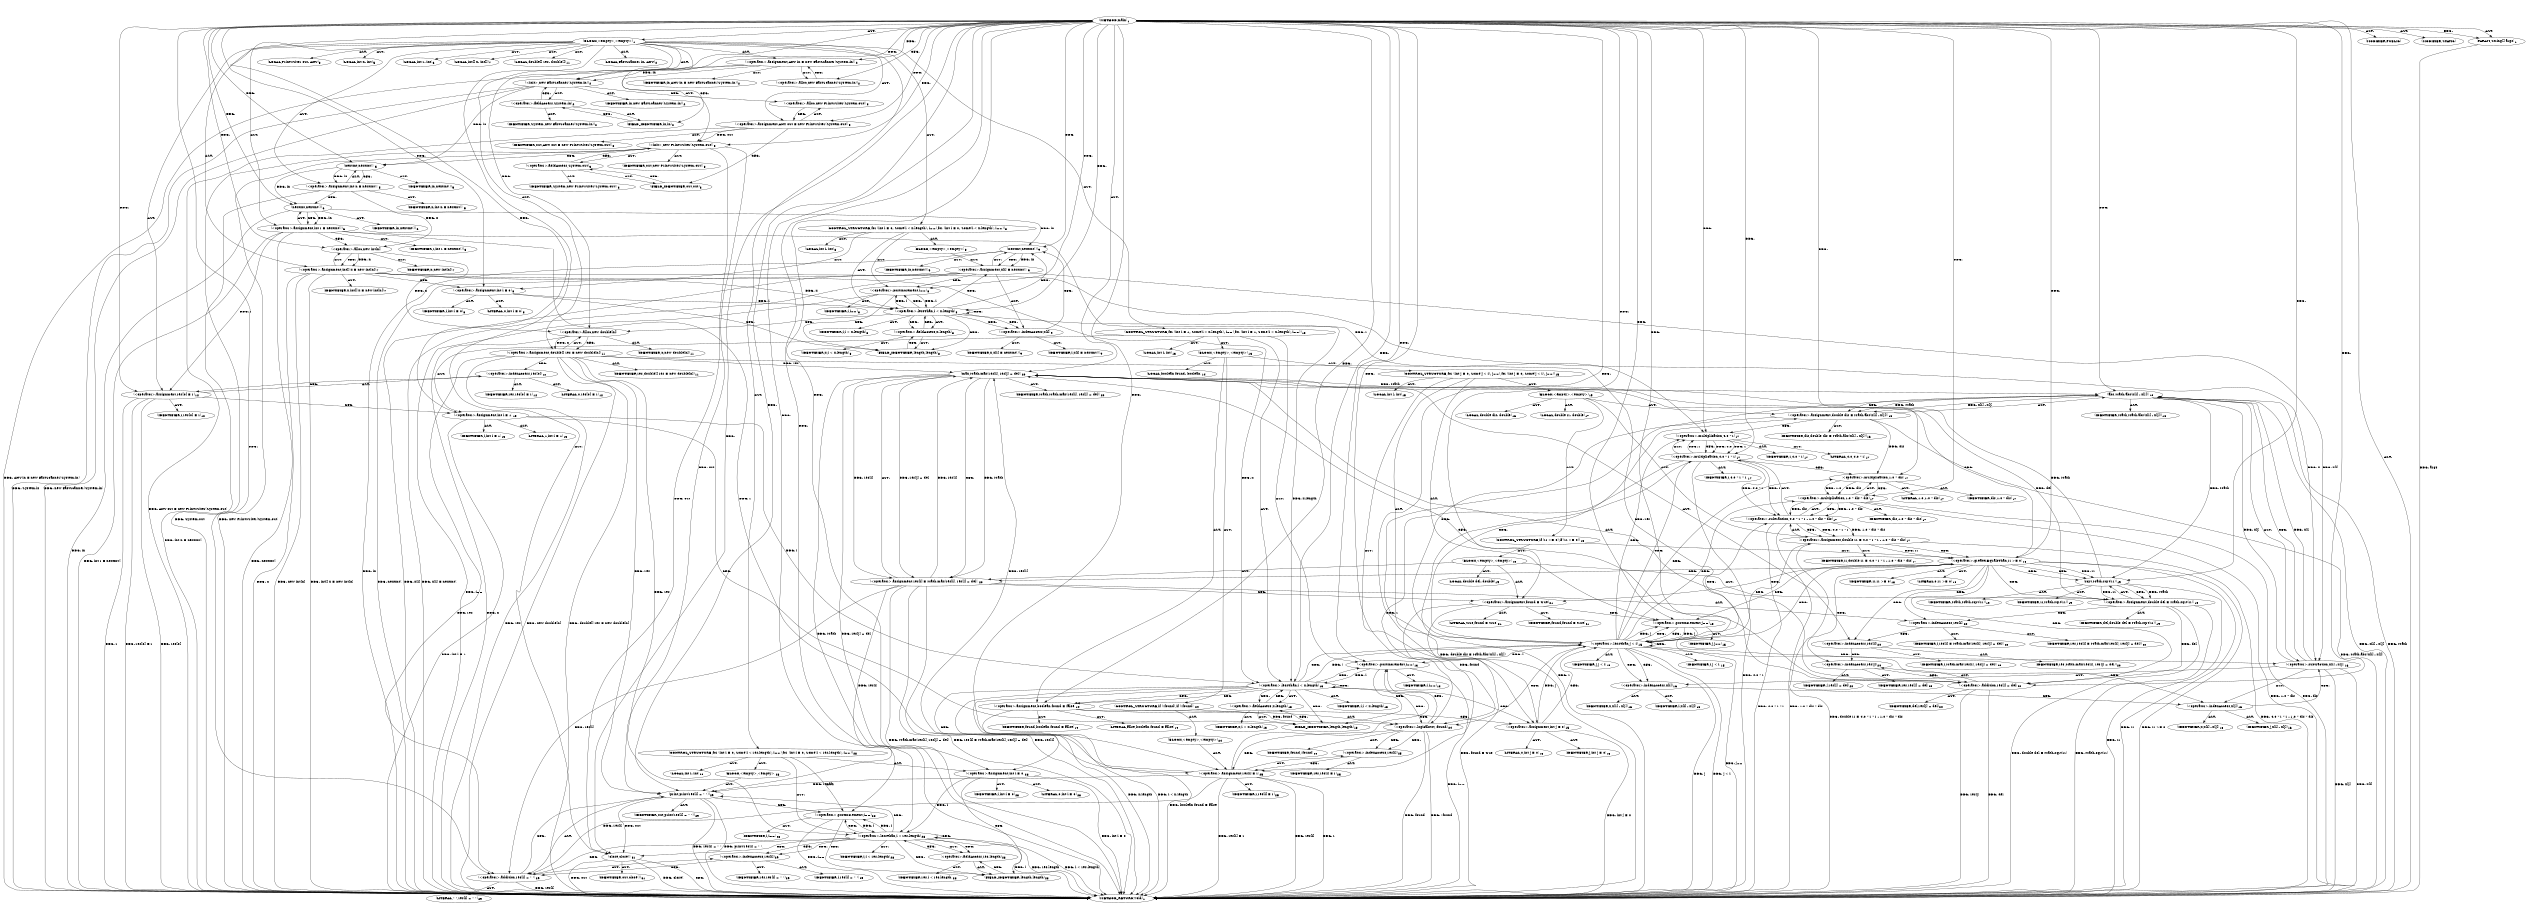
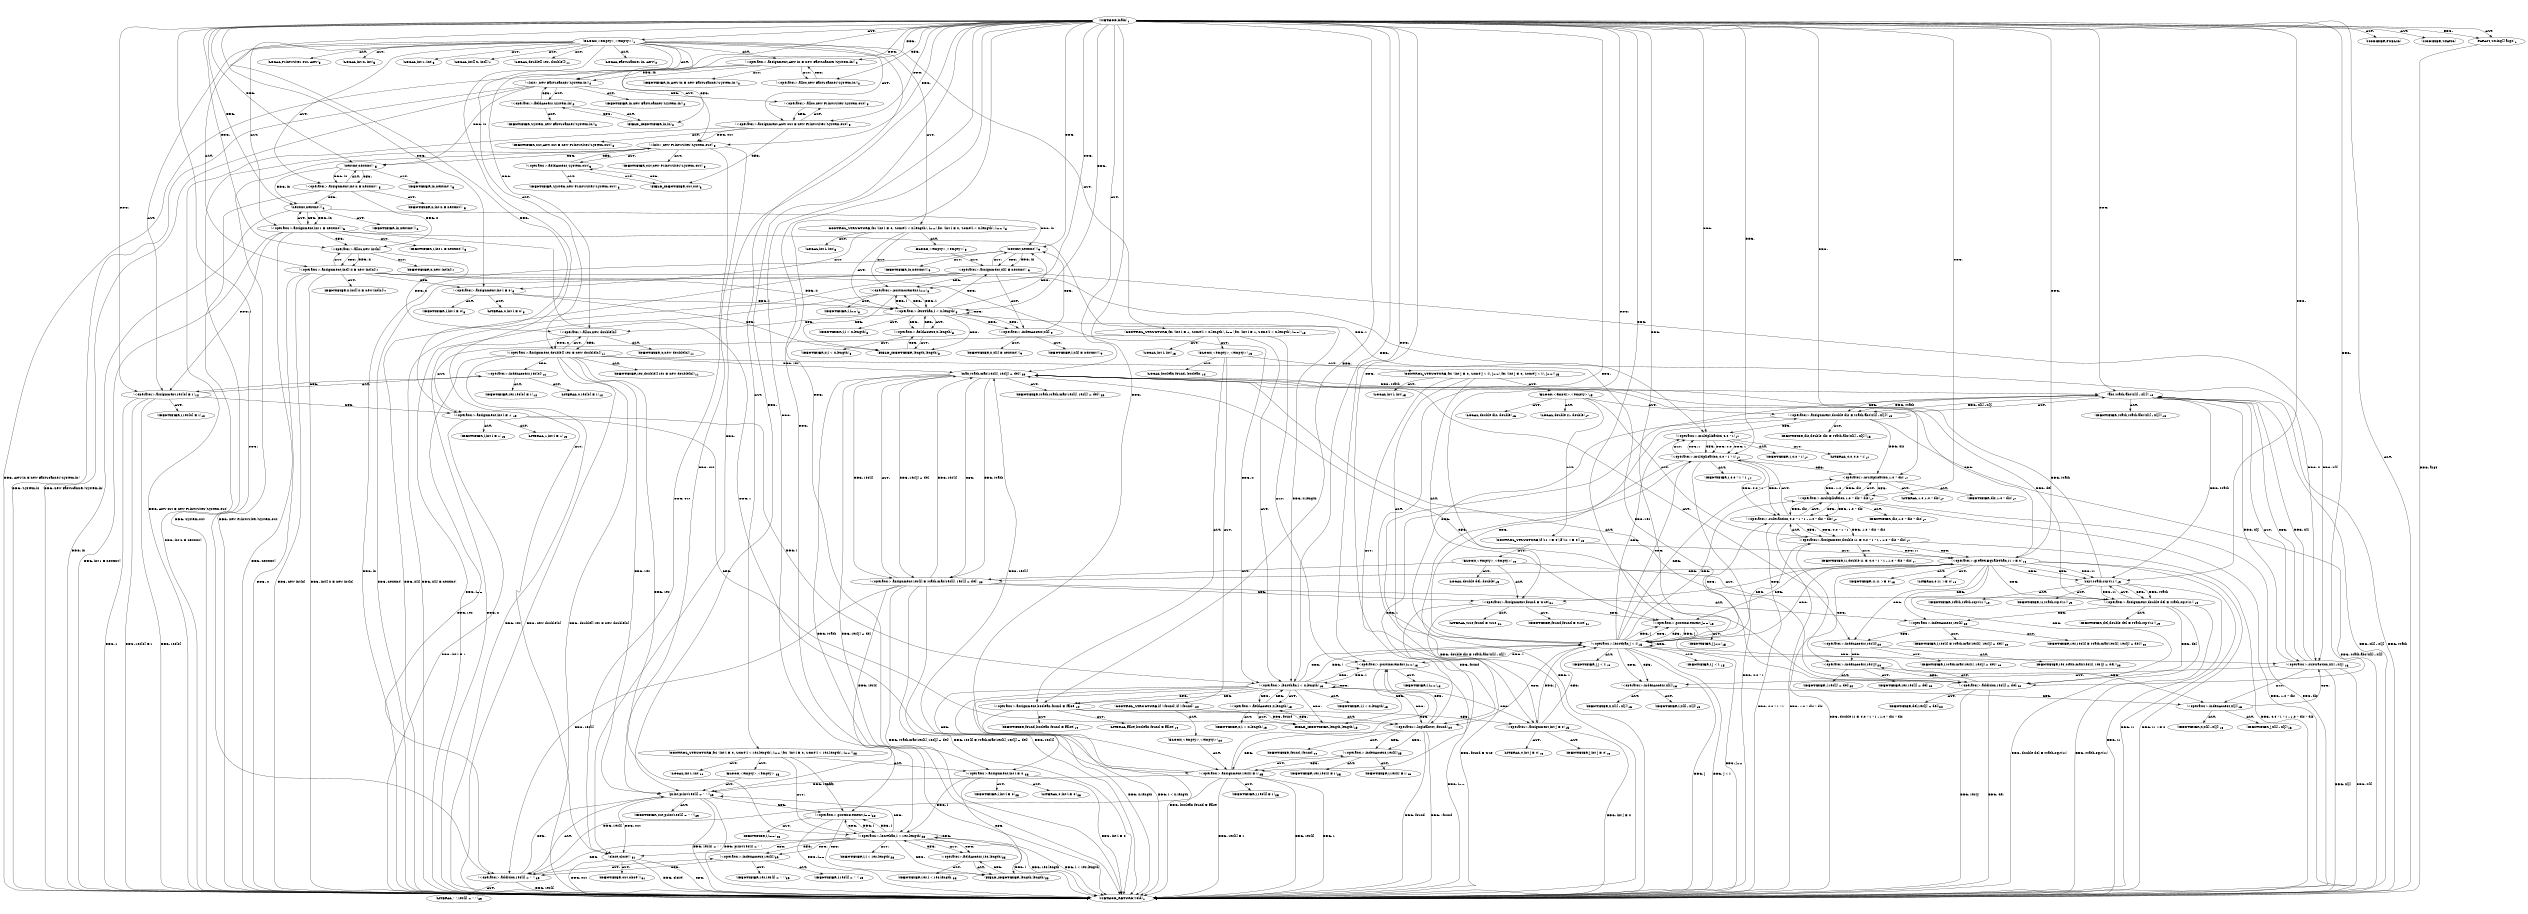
(1643, 519) -> (1643, 519)
none -> (1388, 774)
